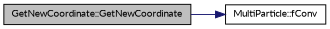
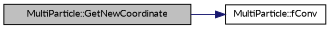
(97, 14) -> (97, 14)
